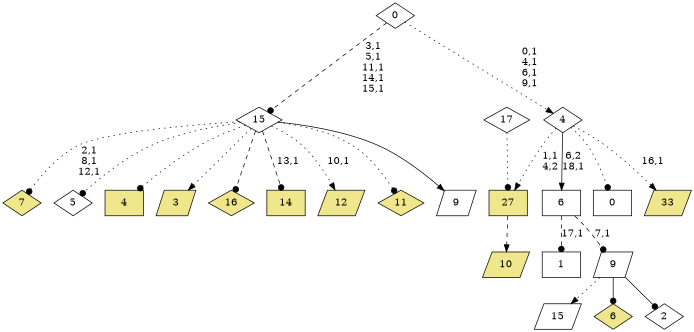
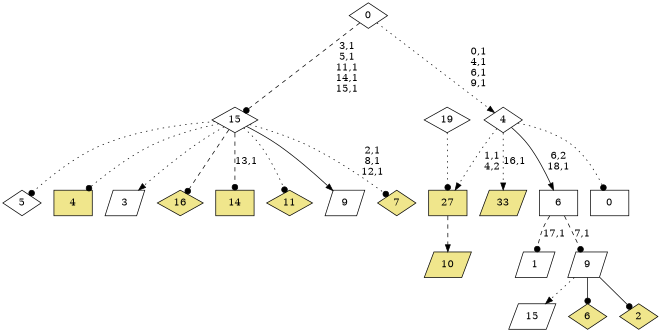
(507, 120) -> (447, 120)
(176, 203) -> (125, 203)
(341, 203) -> none
(561, 265) -> (535, 265)
(664, 317) -> (639, 317)
